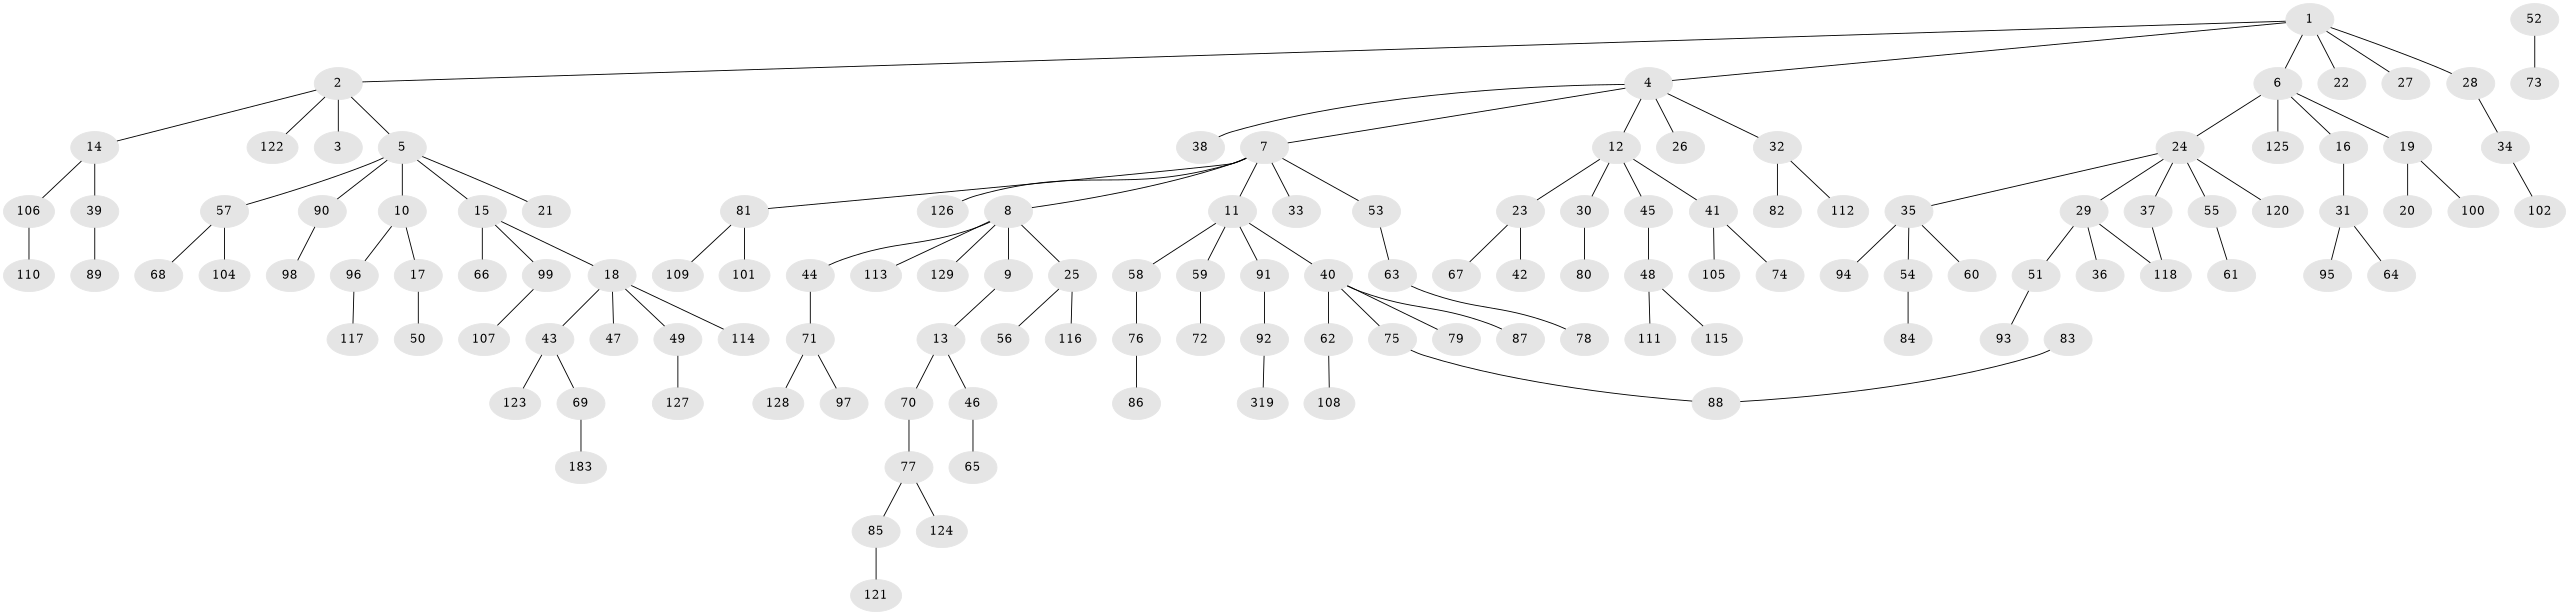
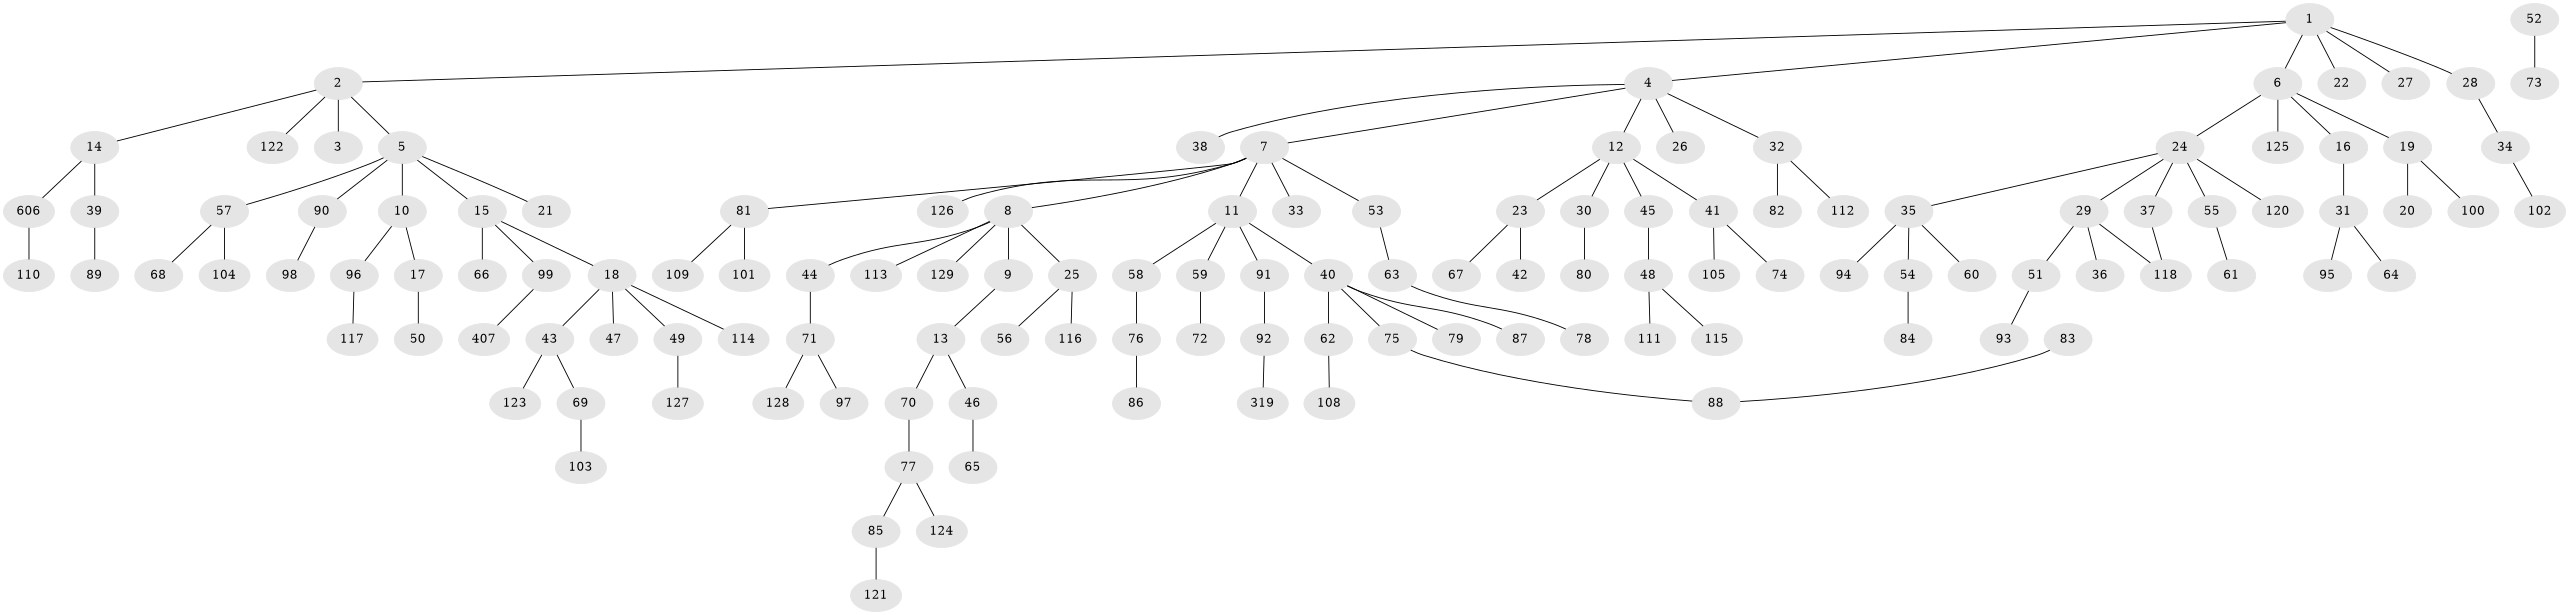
(29, 212) -> (29, 212)
(484, 340) -> (484, 340)
(581, 468) -> (581, 468)
